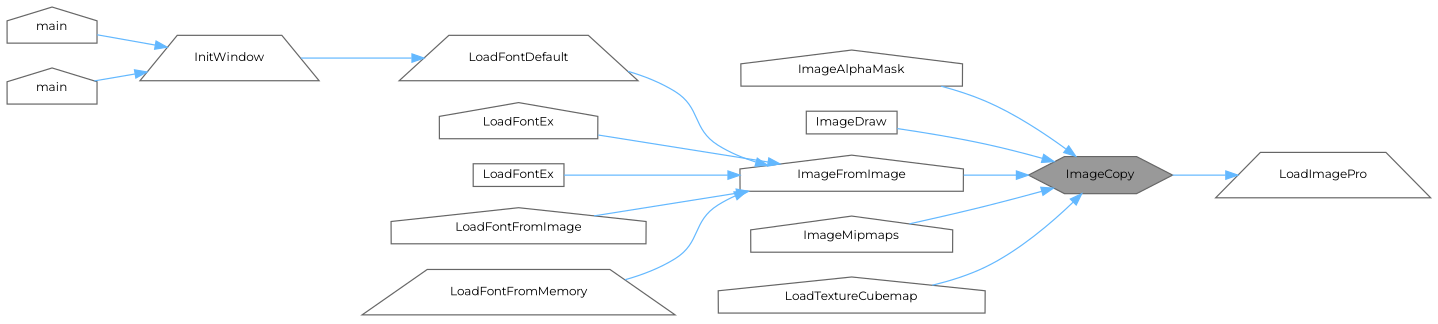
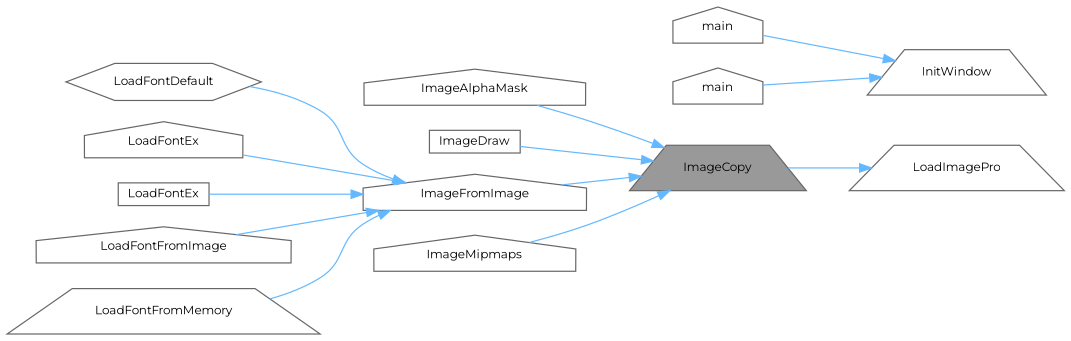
(356, 58) -> none
(519, 58) -> (164, 82)
(1100, 175) -> (718, 168)
(852, 297) -> none
